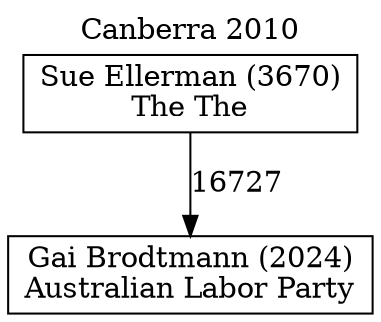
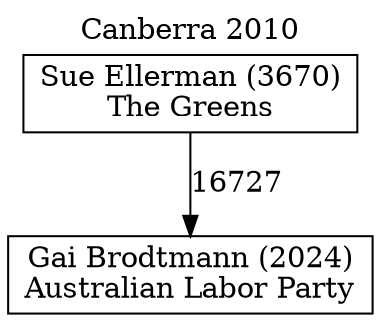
(190, 94) -> (190, 94)
